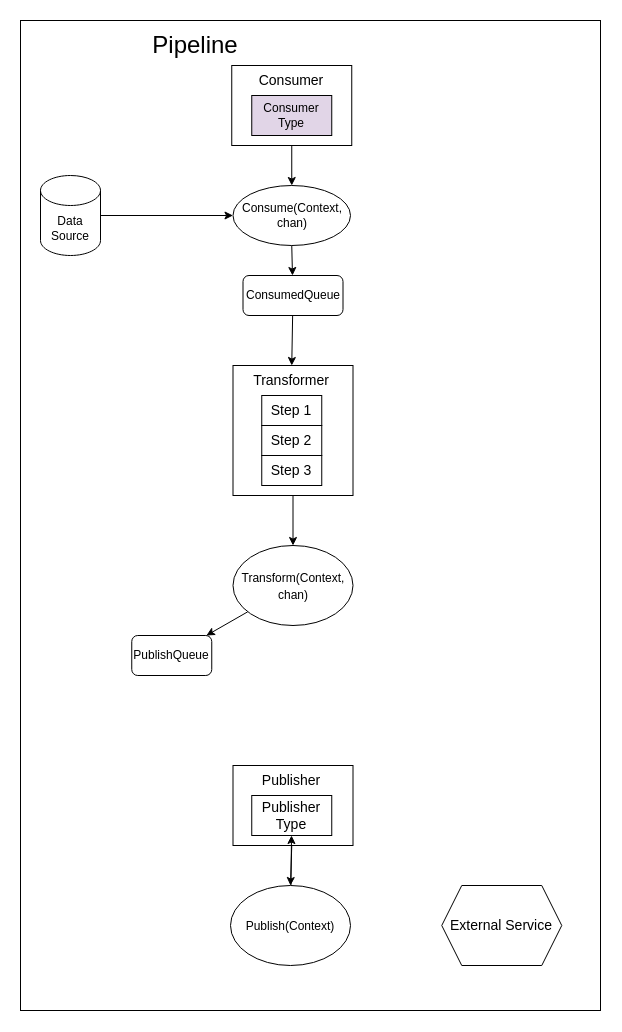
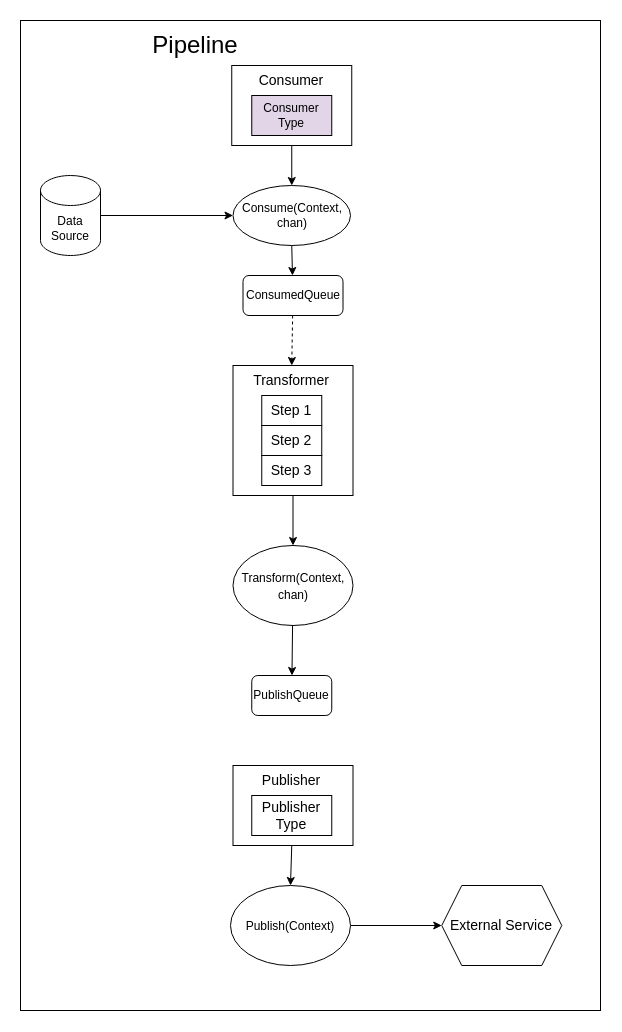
(292, 337) -> (292, 337)
(172, 656) -> (292, 696)
(291, 843) -> (393, 926)
